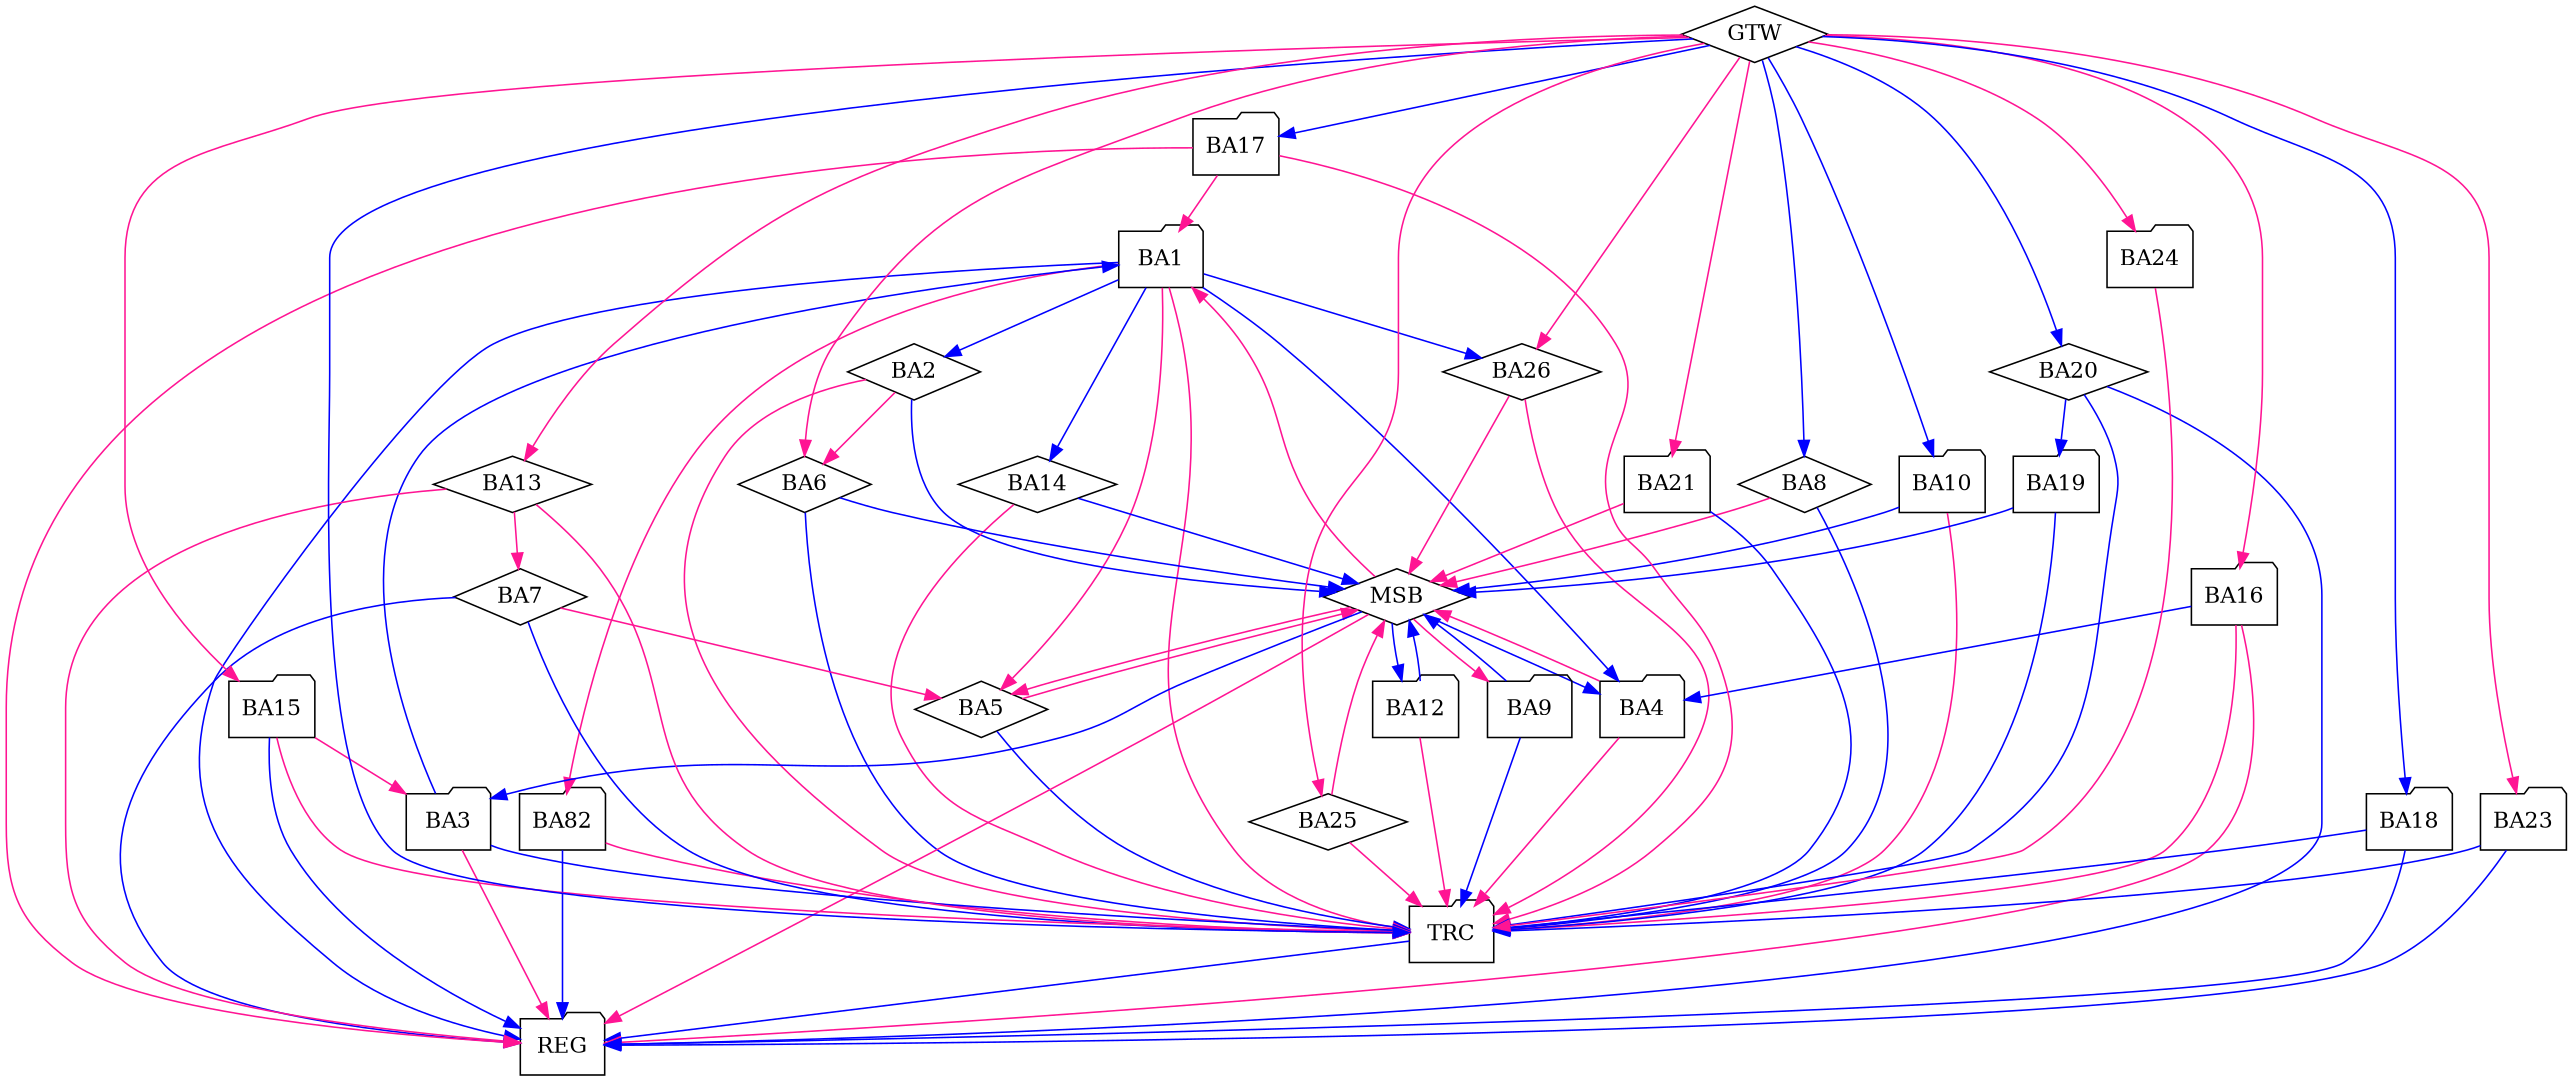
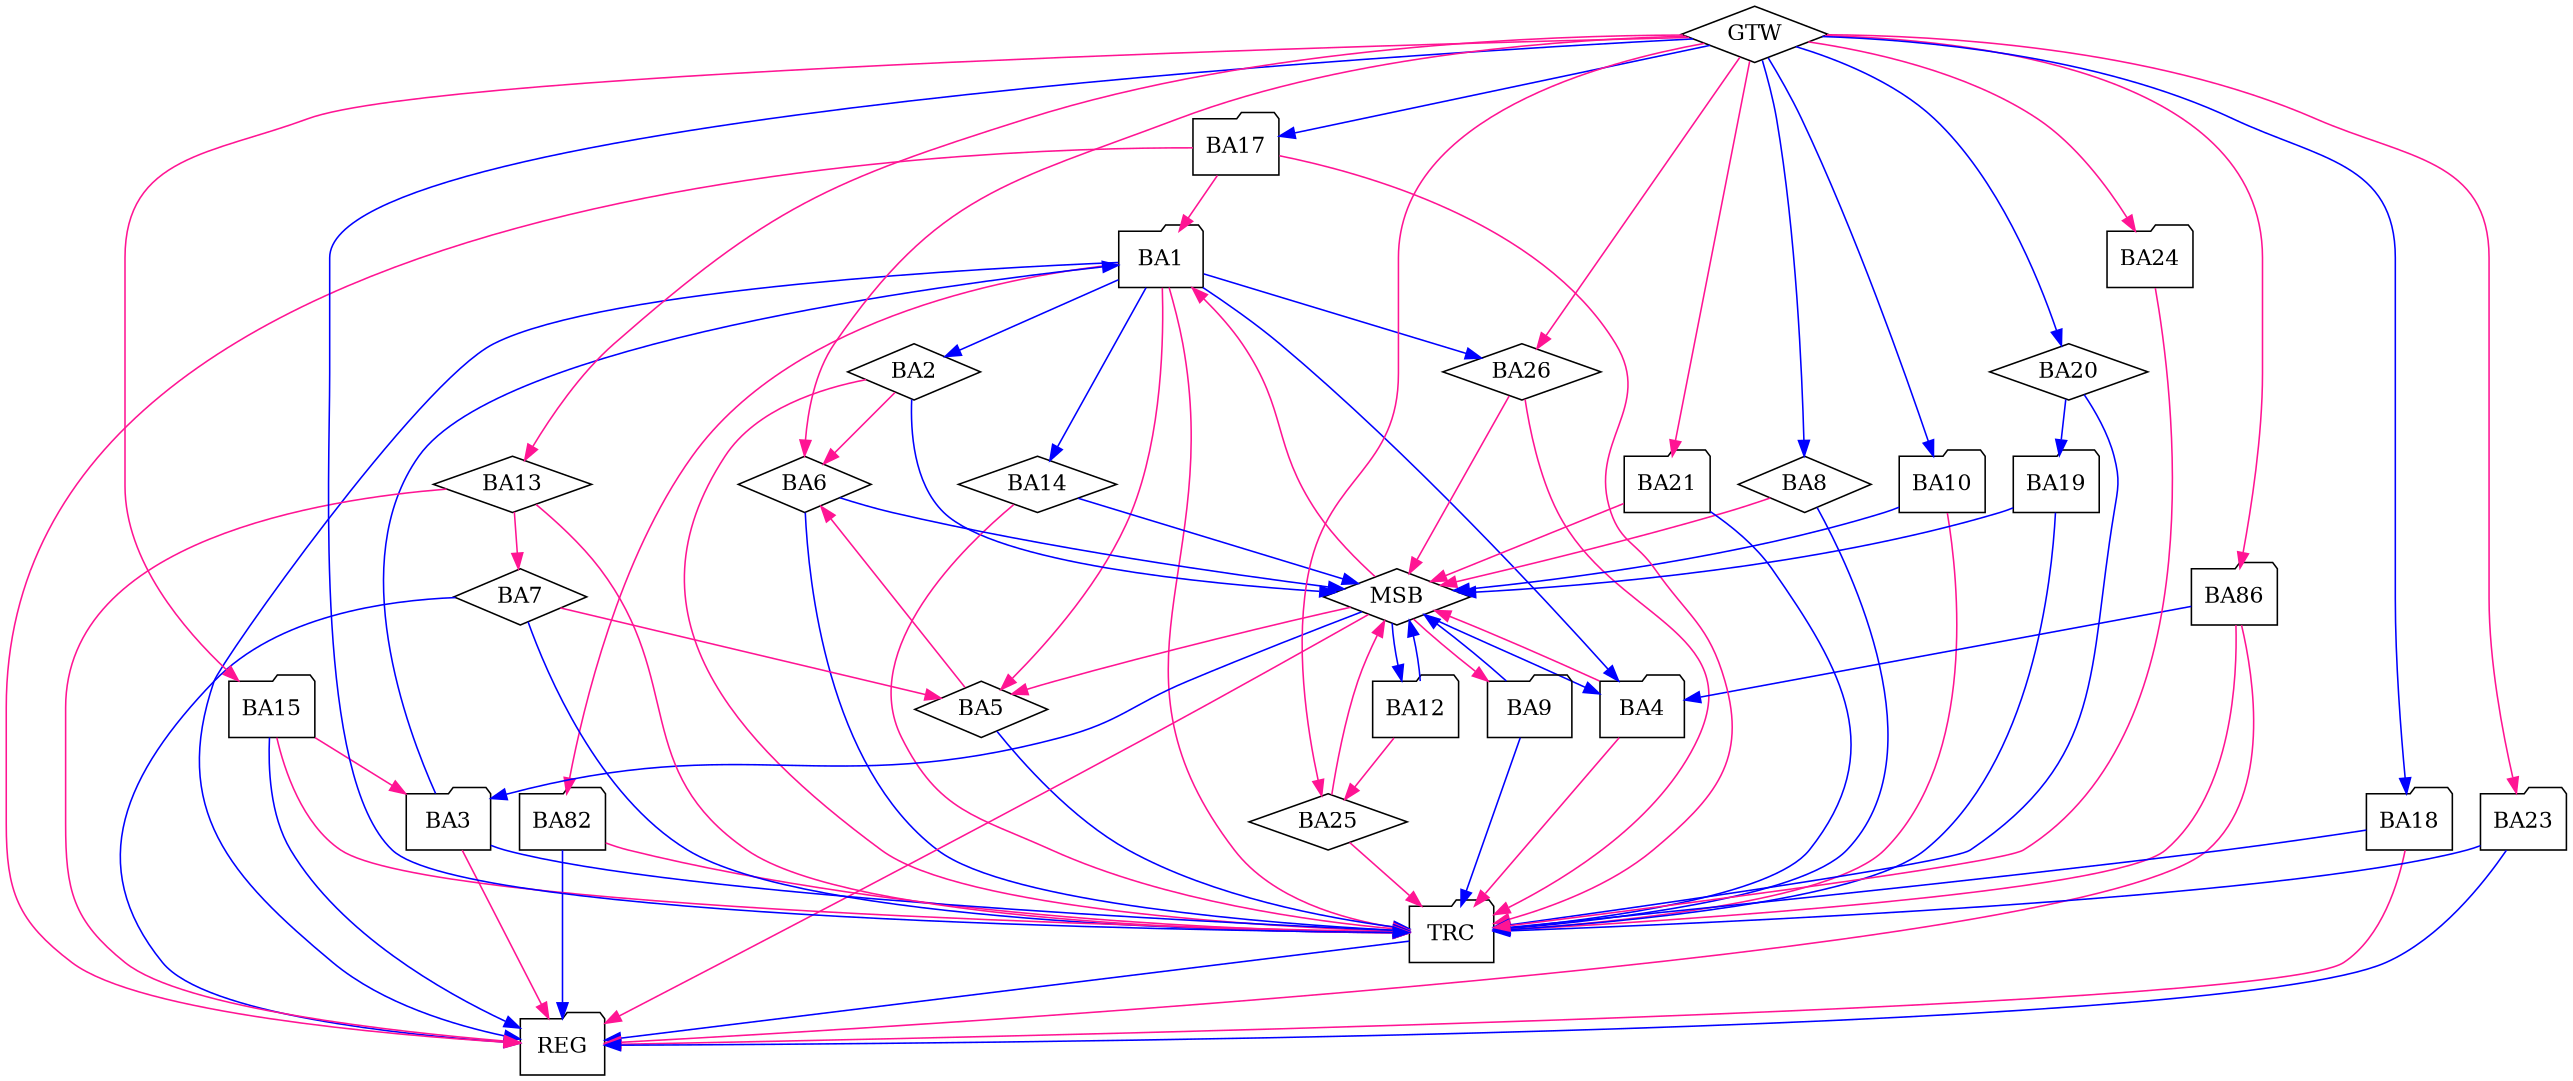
(2234, 597) -> (2234, 597)
(1182, 655) -> (898, 603)
(1432, 814) -> (1374, 762)
(1760, 979) -> none
(1549, 1020) -> (1549, 1020)
